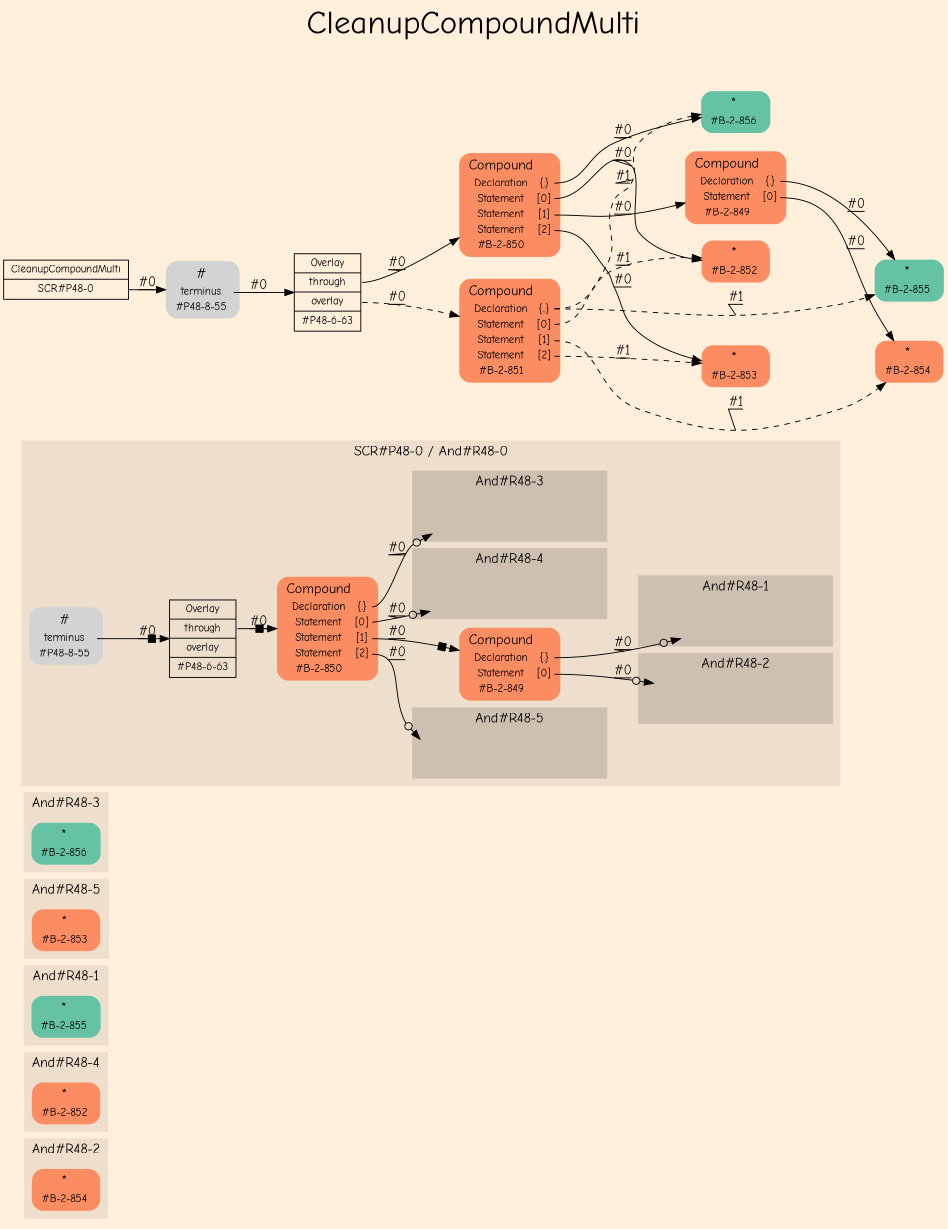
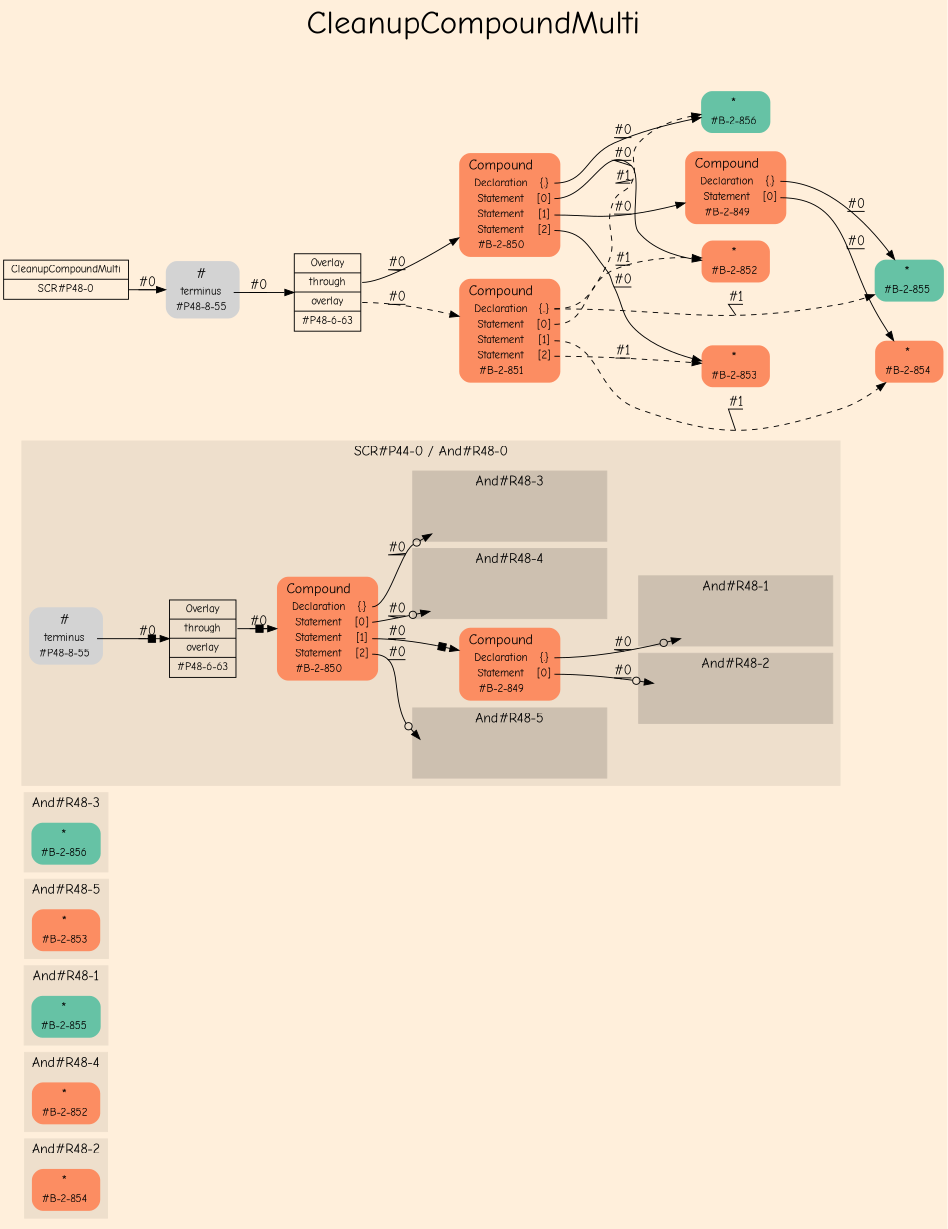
(431, 452) -> (431, 452)
